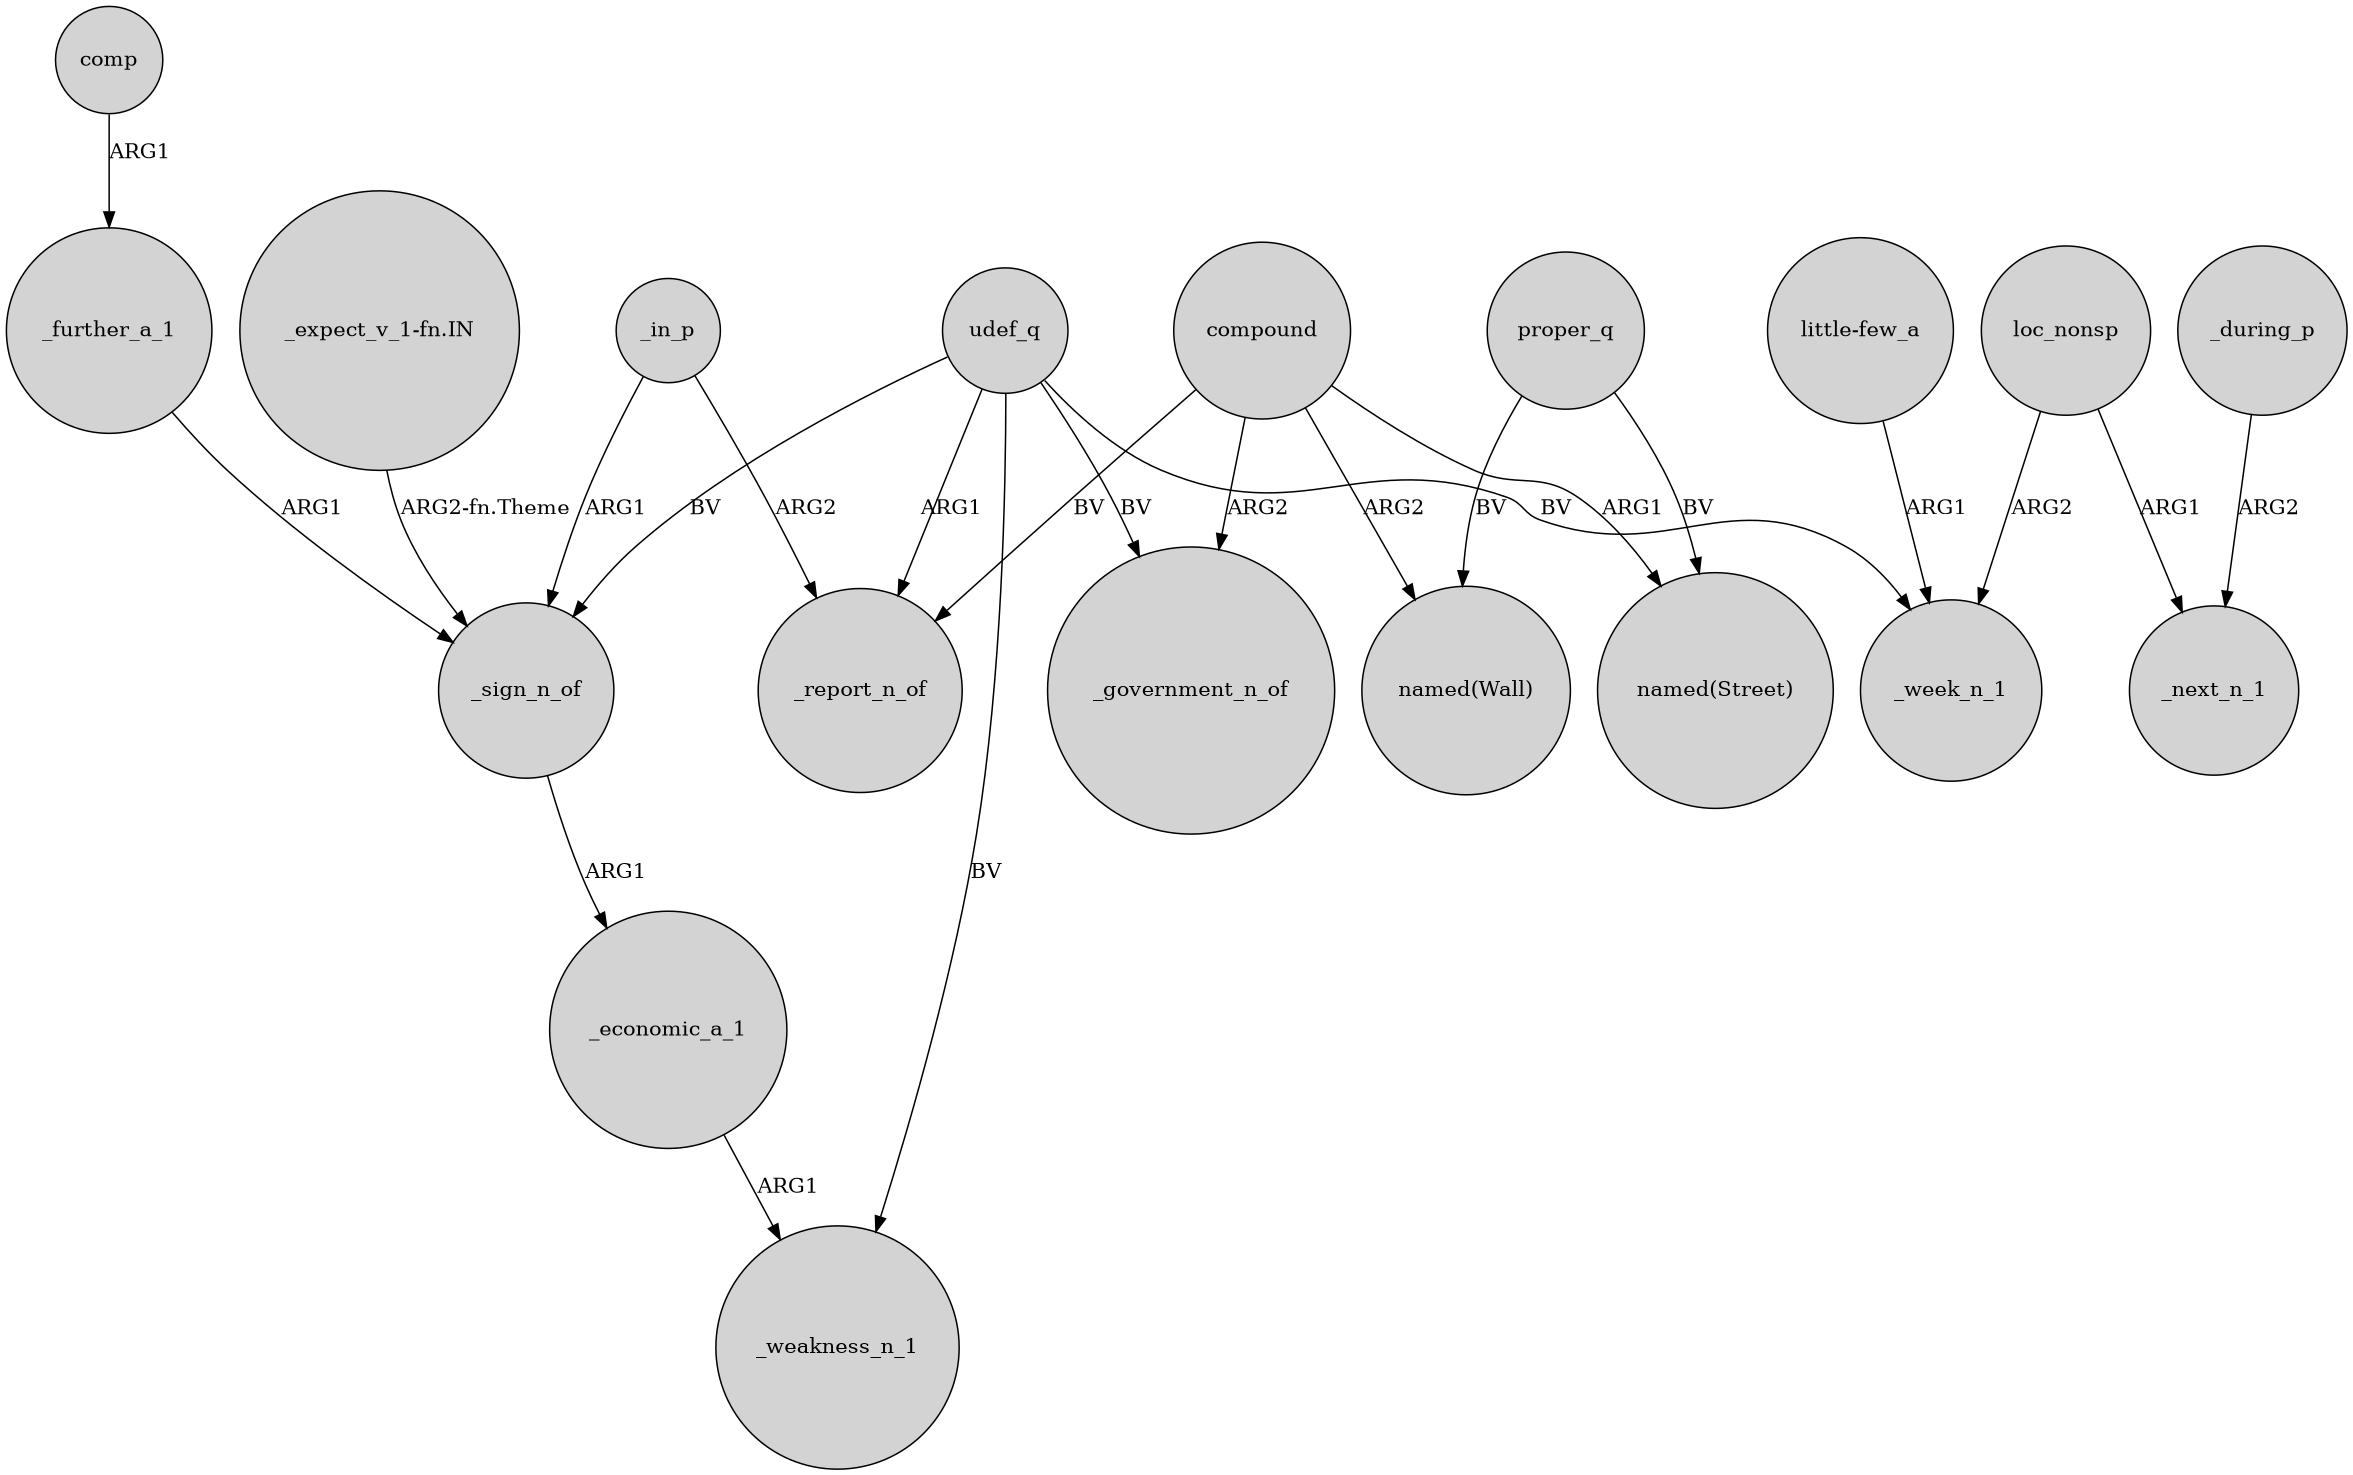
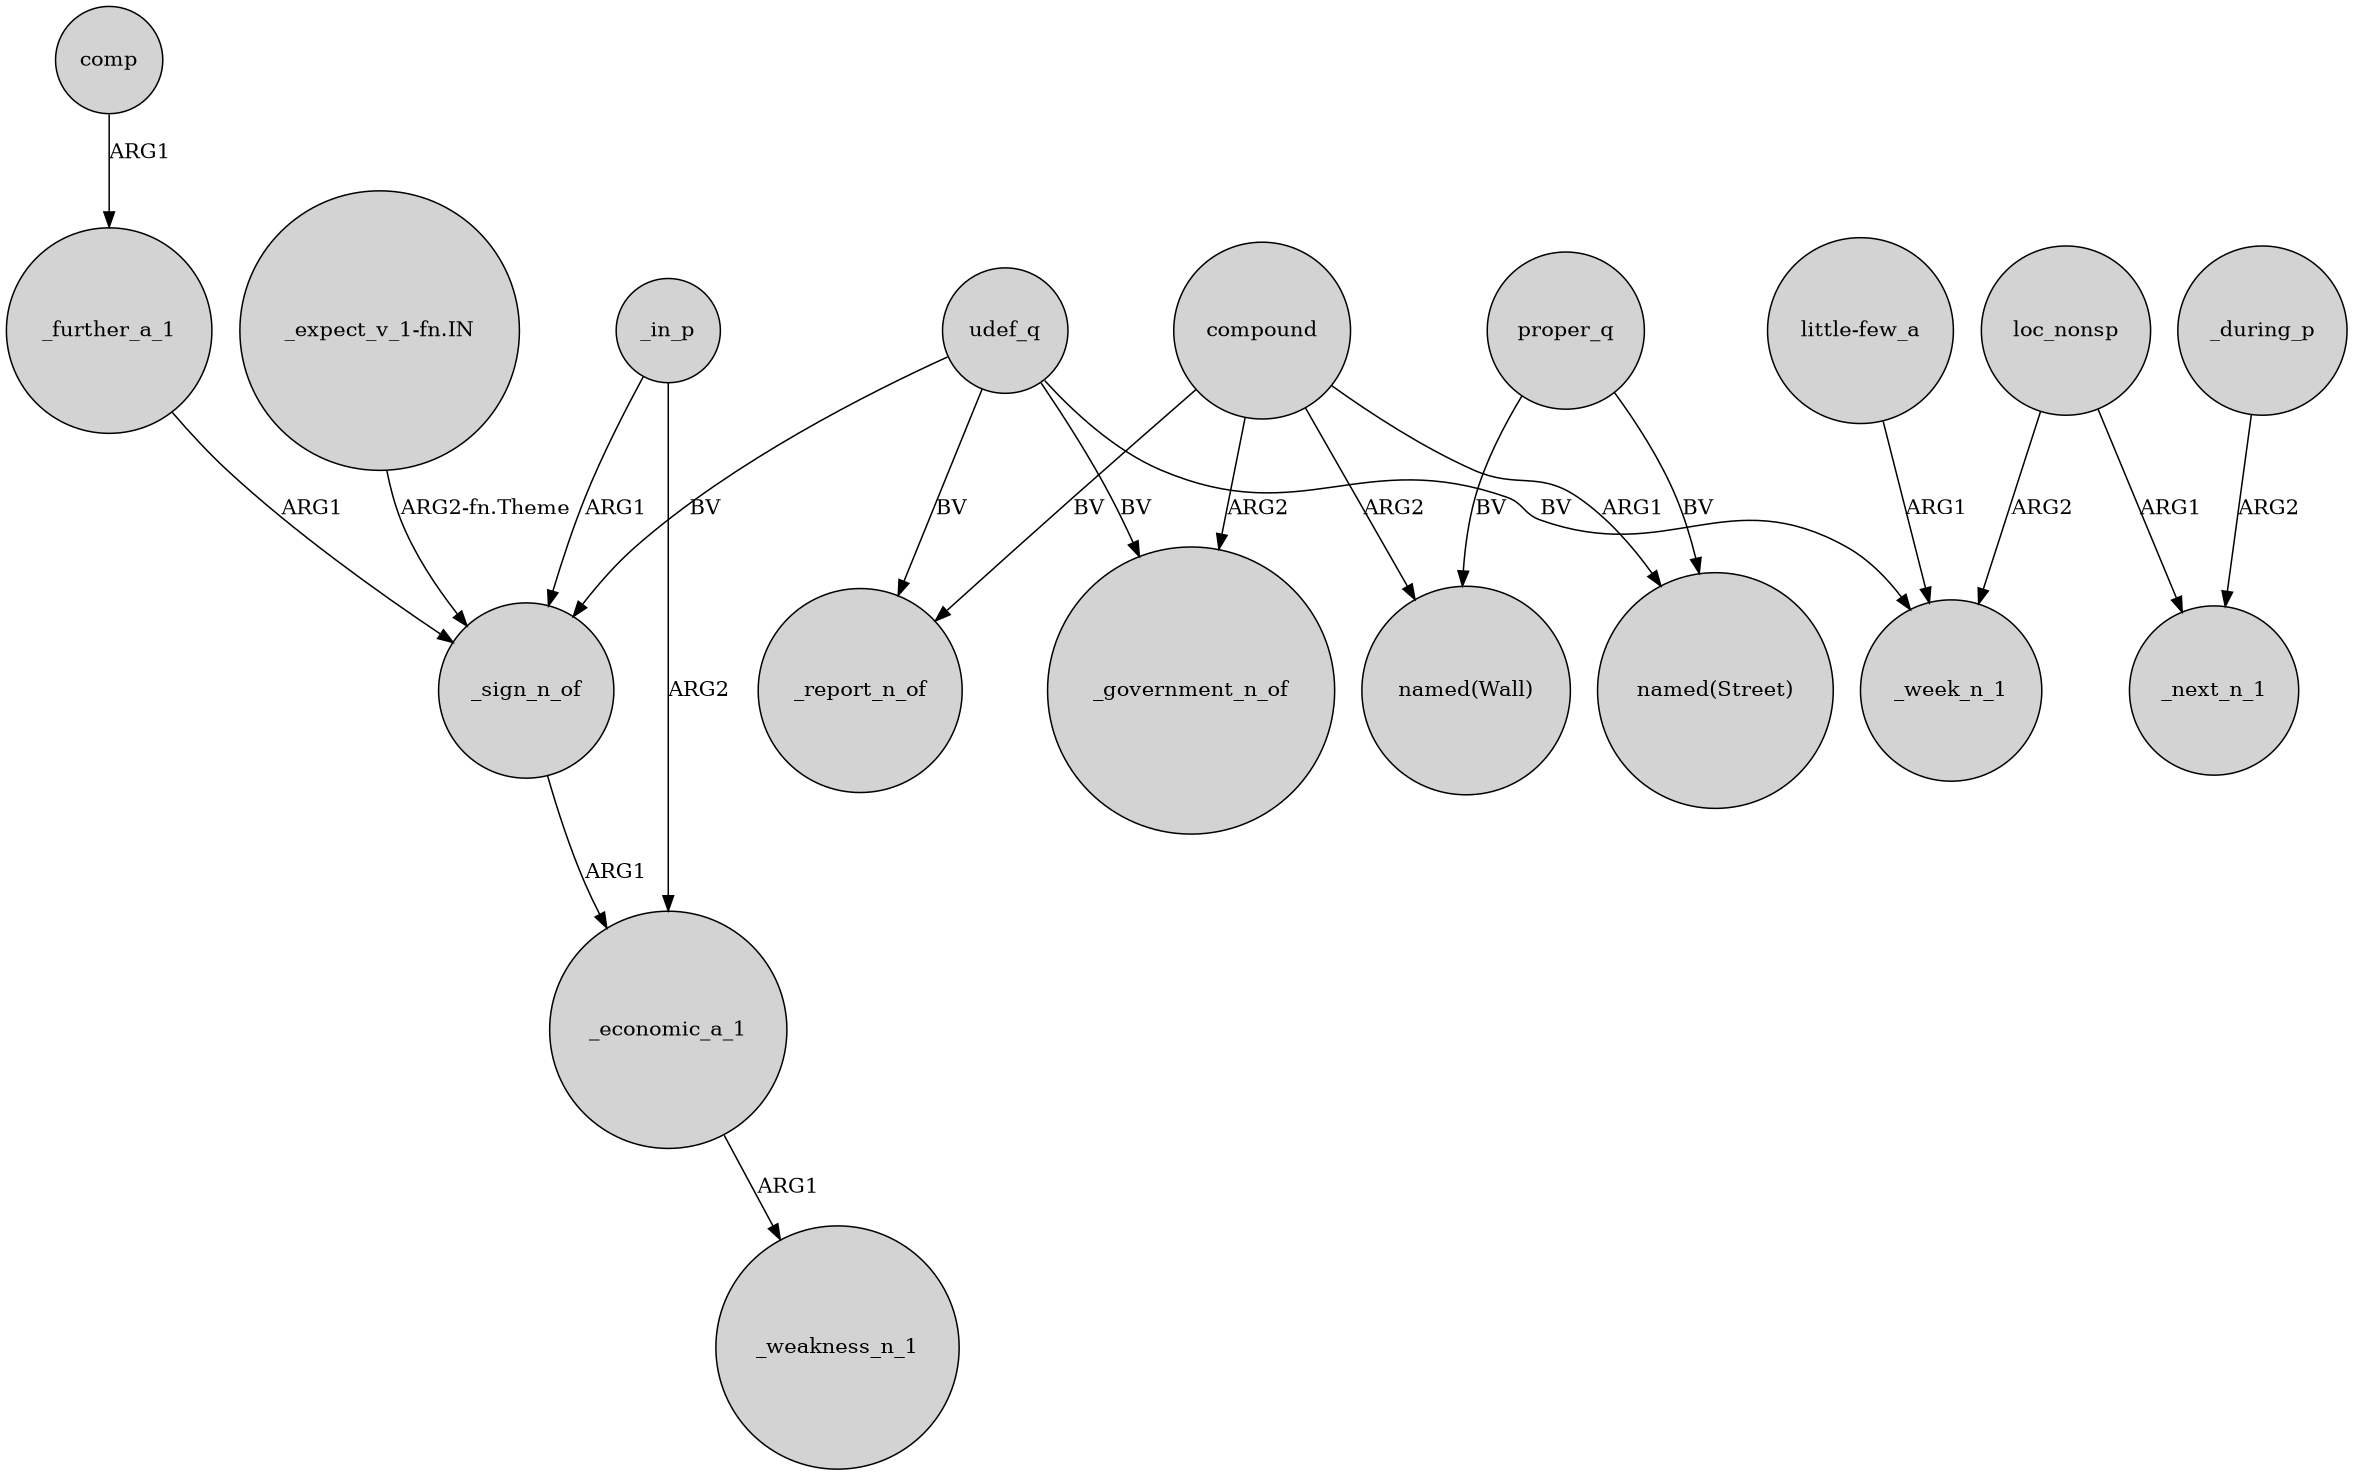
(755, 479) -> (668, 639)
(952, 509) -> (952, 509)
(980, 811) -> none
